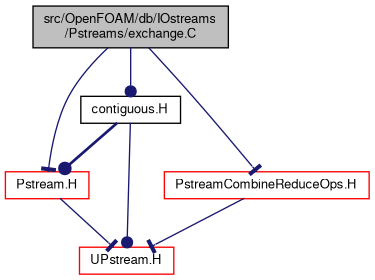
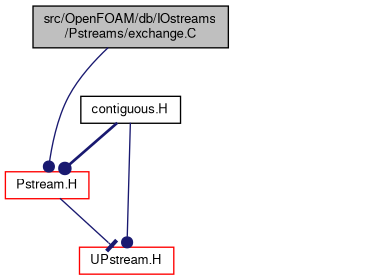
(131, 67) -> none
(67, 100) -> (67, 100)
(267, 185) -> none
